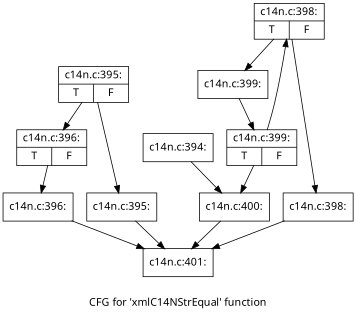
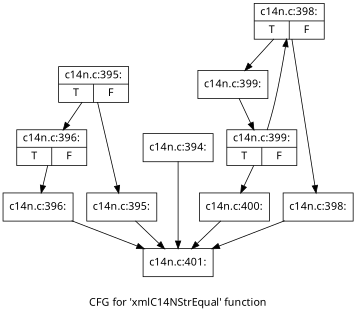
(204, 175) -> (178, 201)
